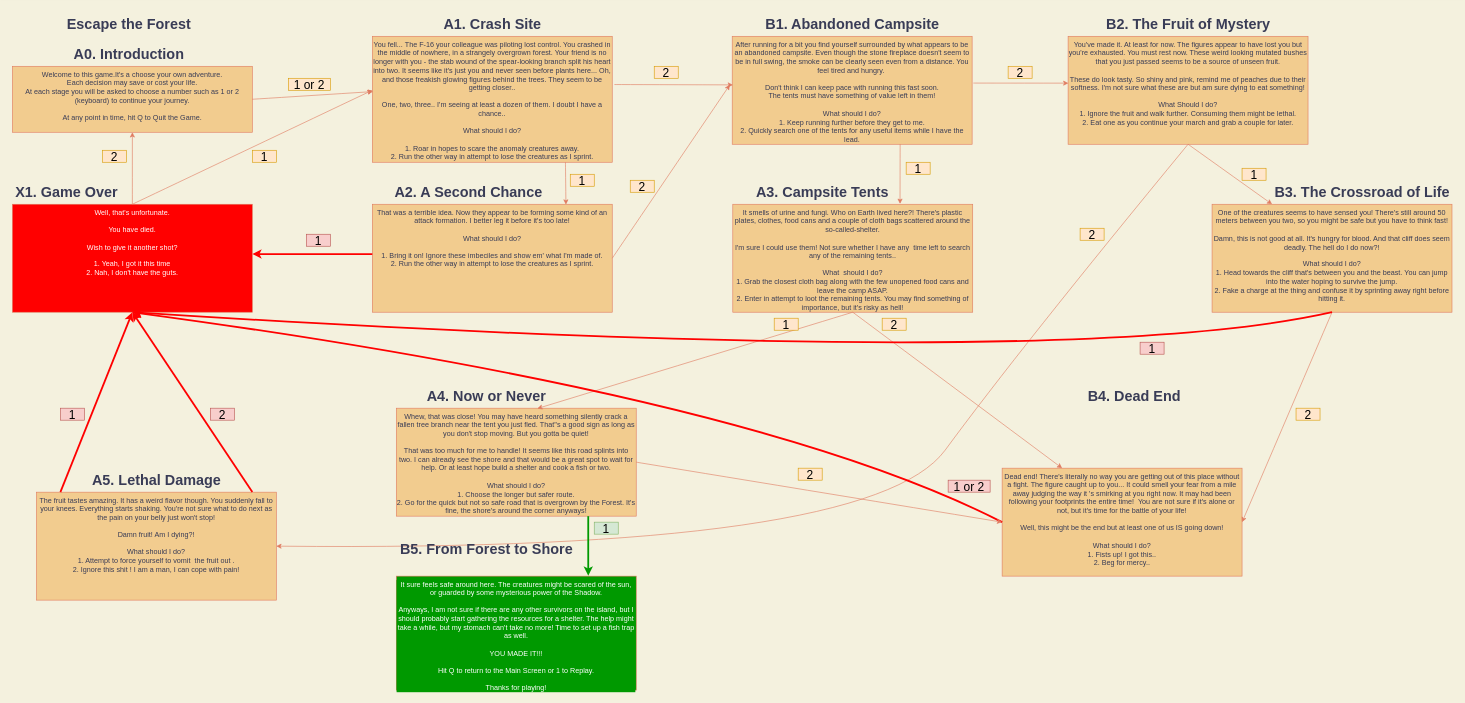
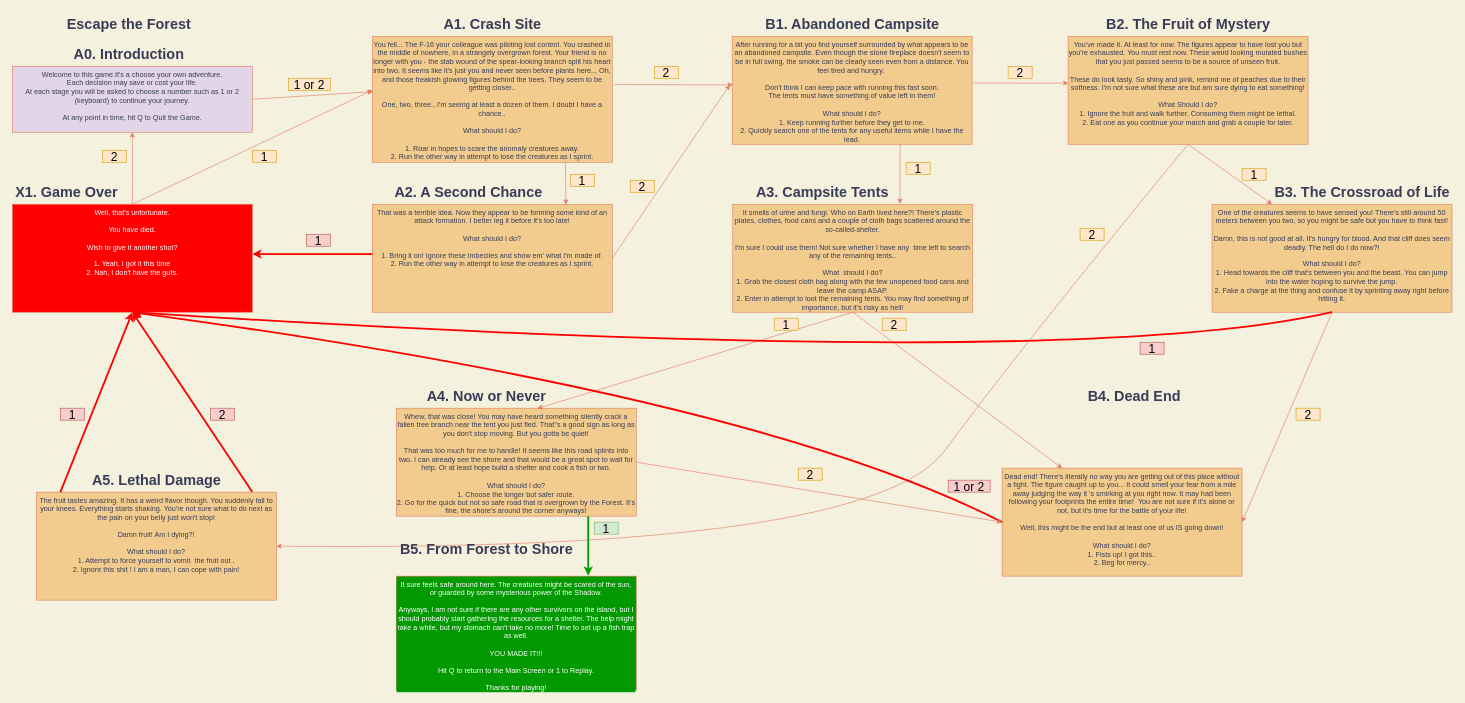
(132, 99) -> (132, 99)
